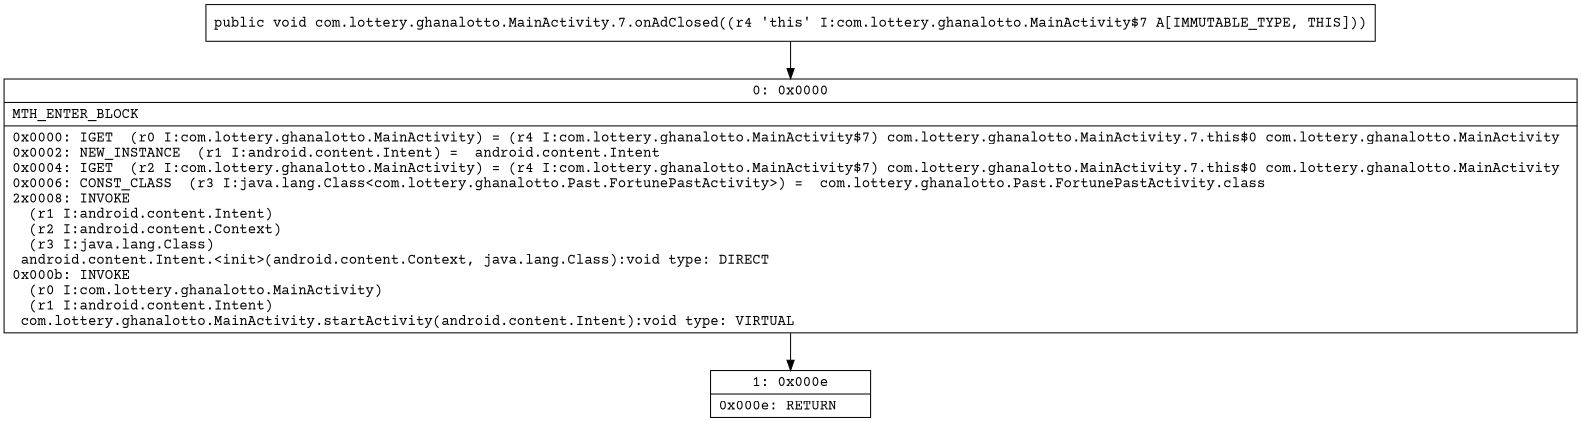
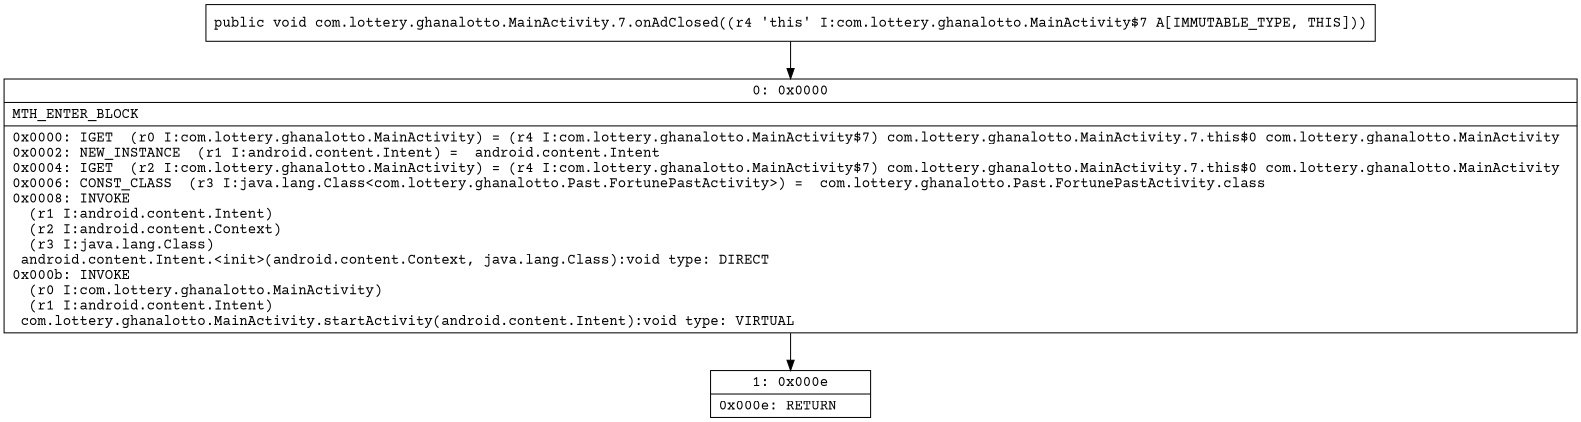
(80, 198) -> (80, 198)
